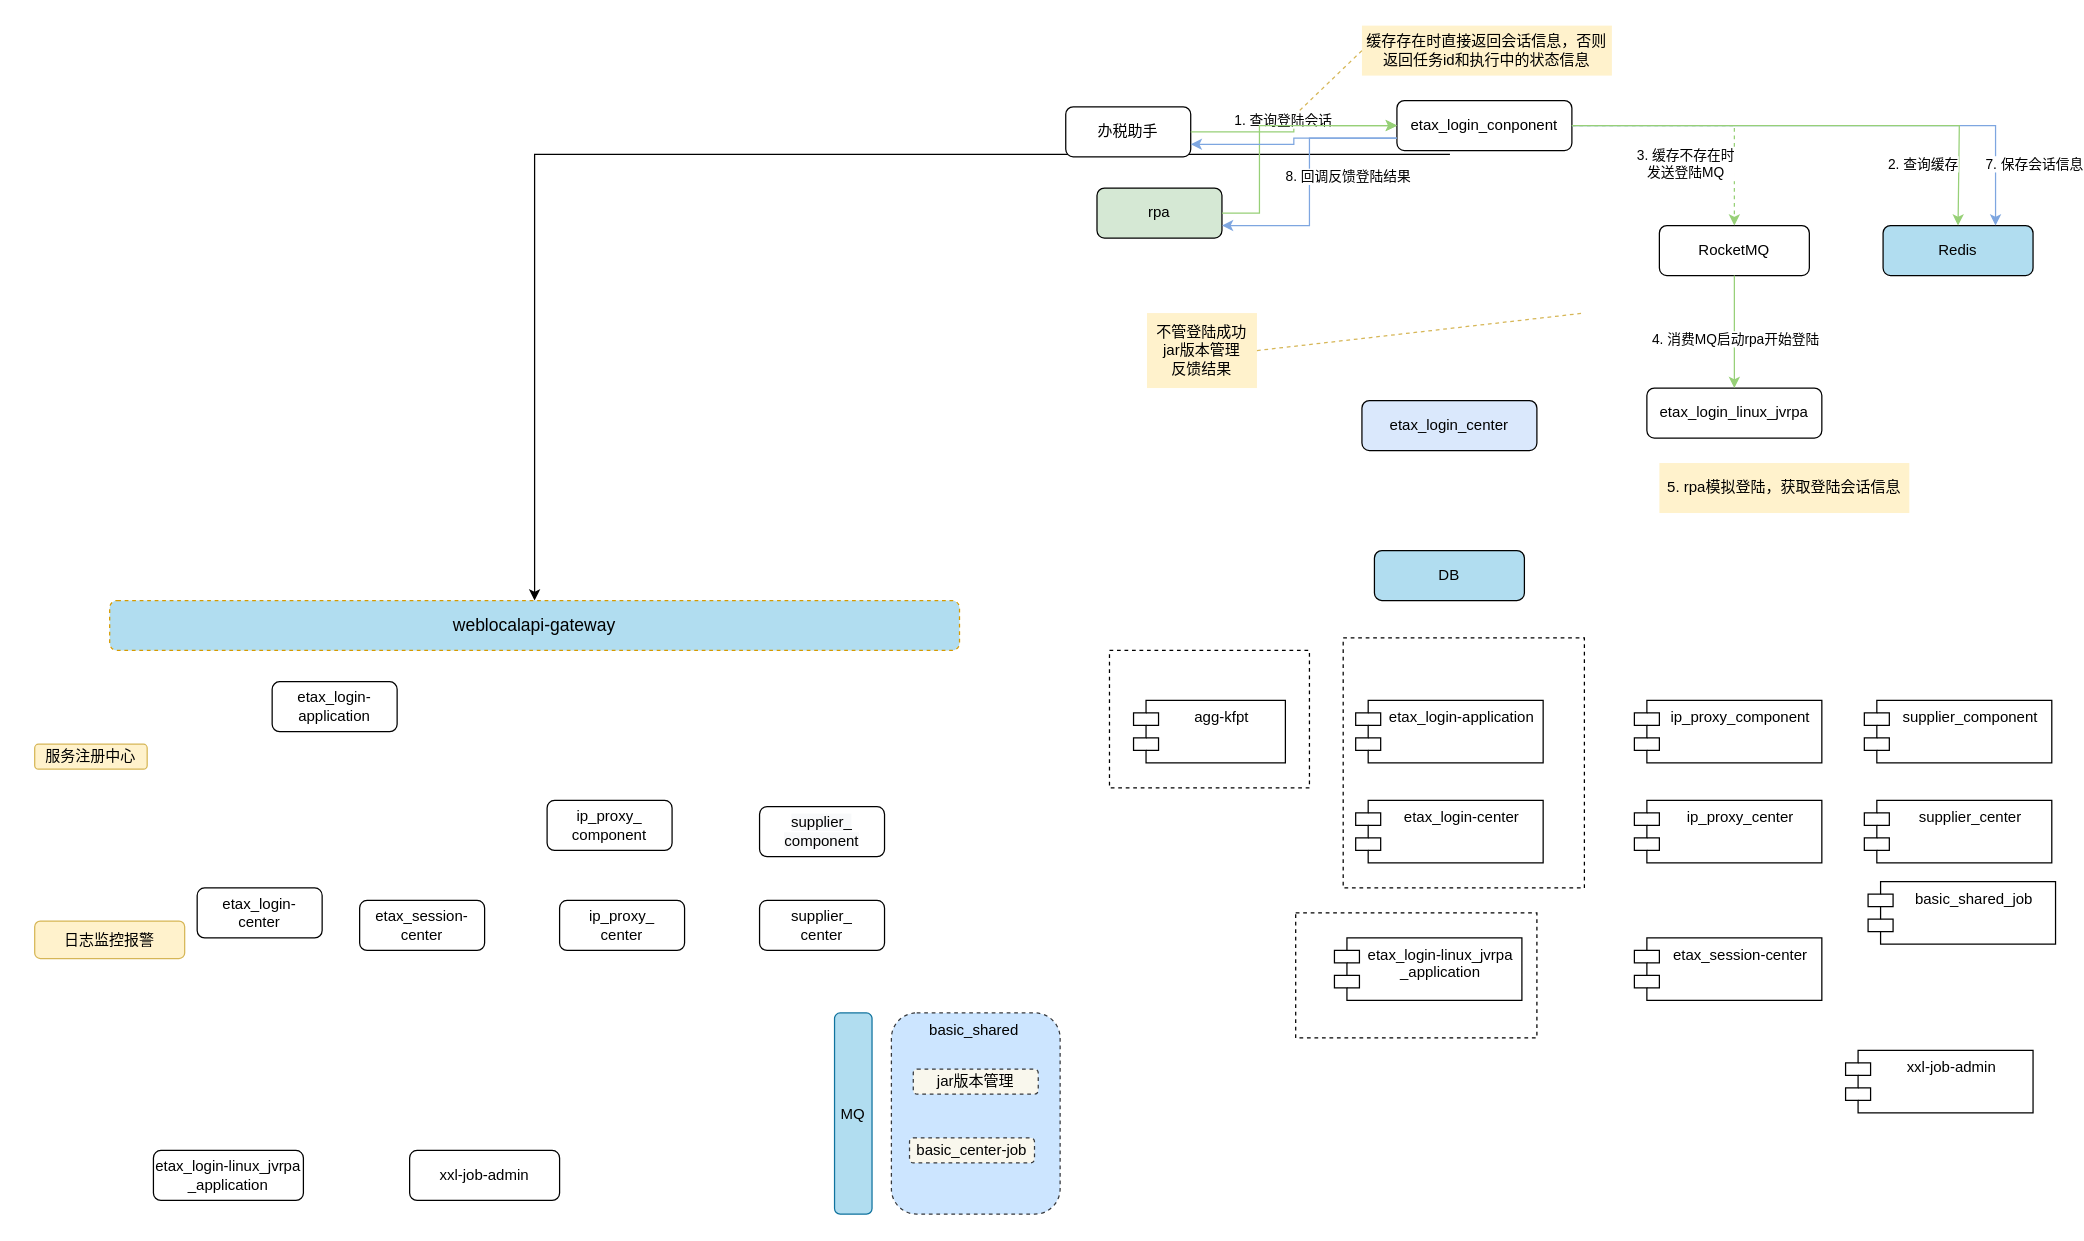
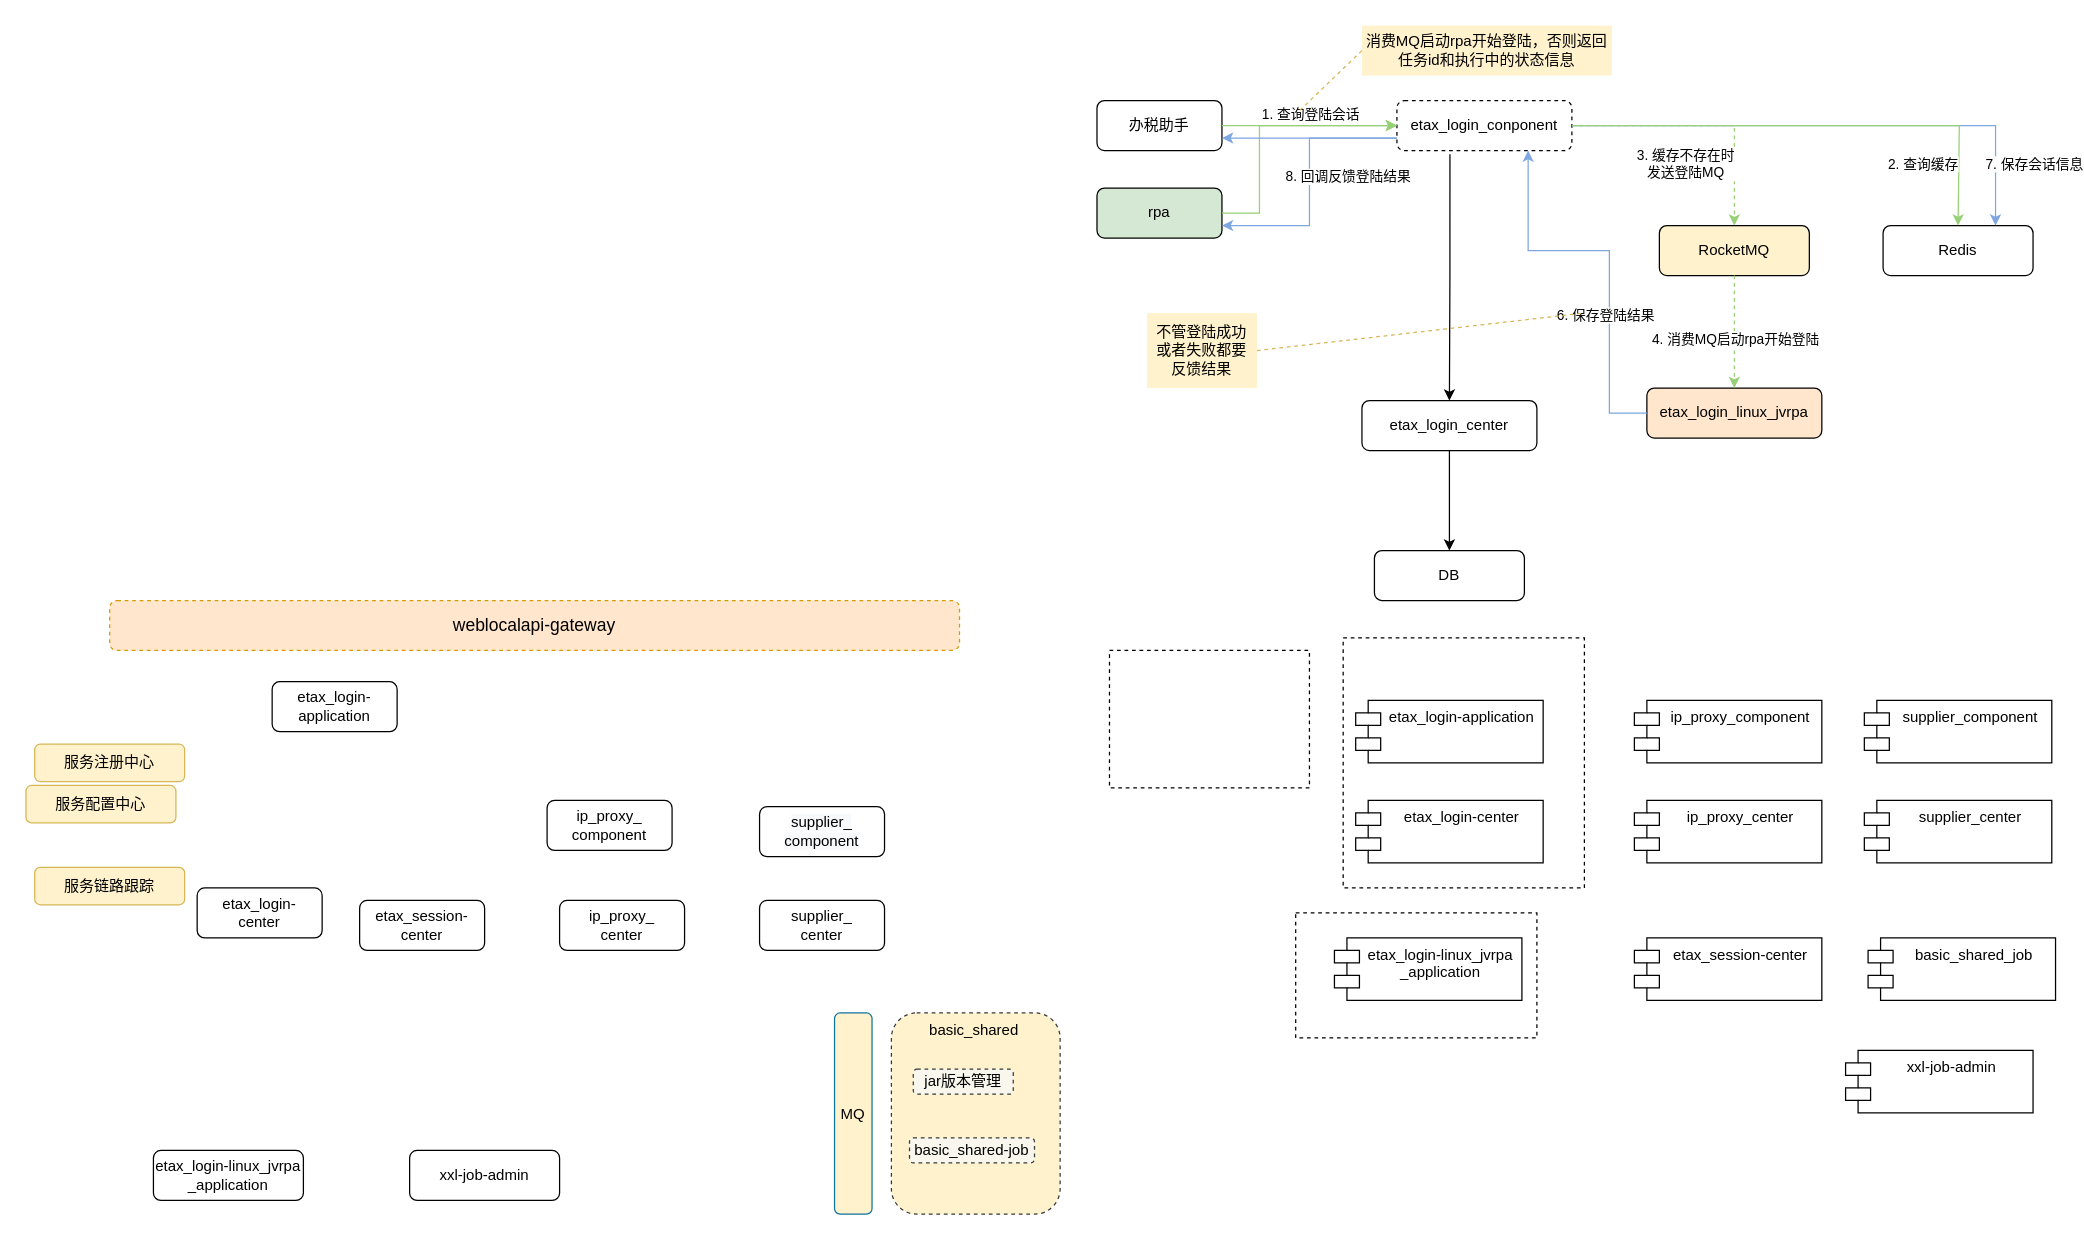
(1487, 51) -> (1487, 51)
(1484, 126) -> (1484, 126)
(1128, 132) -> (1159, 126)
(774, 154) -> (1450, 274)
(1734, 251) -> (1734, 251)
(1958, 251) -> (1958, 251)
none -> (1609, 291)
(1734, 303) -> (1734, 303)
(1202, 351) -> (1202, 351)
(1734, 413) -> (1734, 413)
(1449, 426) -> (1449, 426)
(1784, 488) -> none
none -> (1449, 497)
(1449, 576) -> (1449, 576)
(534, 626) -> (534, 626)
(1209, 732) -> none
(91, 757) -> (109, 763)
none -> (101, 804)
none -> (109, 886)
(1962, 913) -> (1962, 969)
(109, 940) -> none
(976, 1082) -> (963, 1082)
(853, 1114) -> (853, 1114)
(976, 1114) -> (976, 1114)
(972, 1151) -> (972, 1151)
